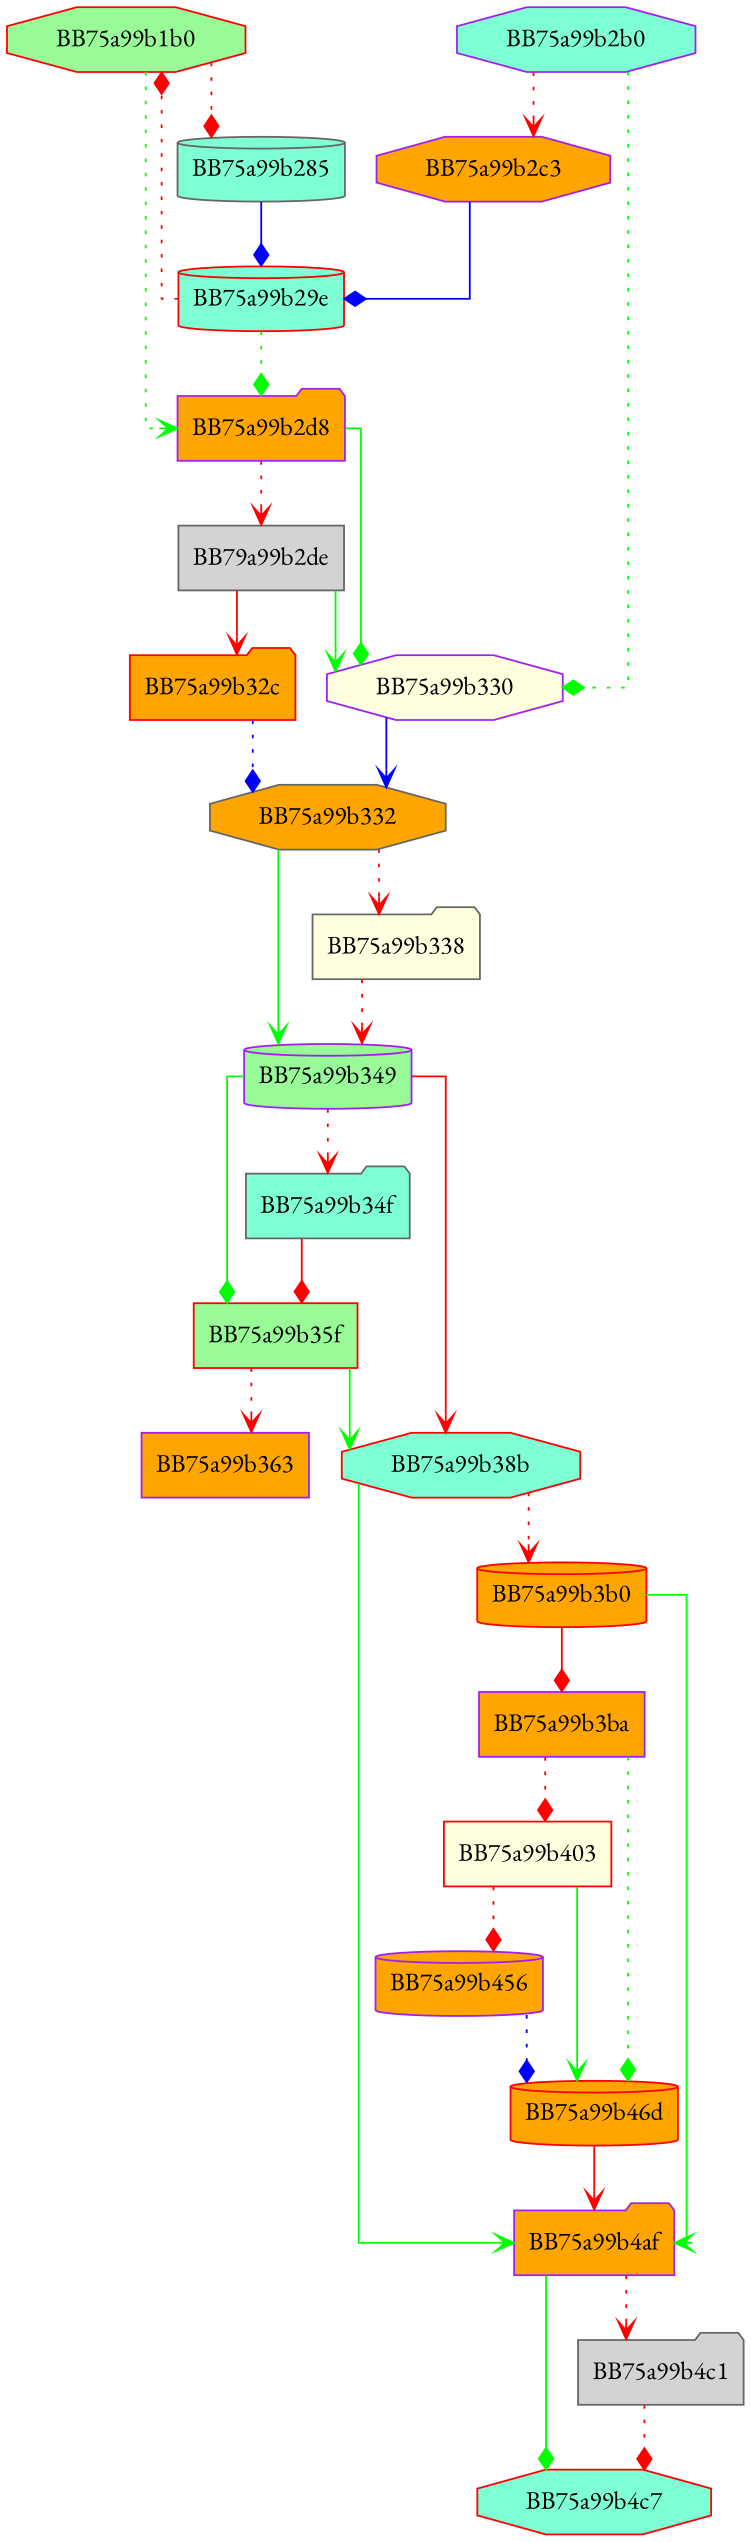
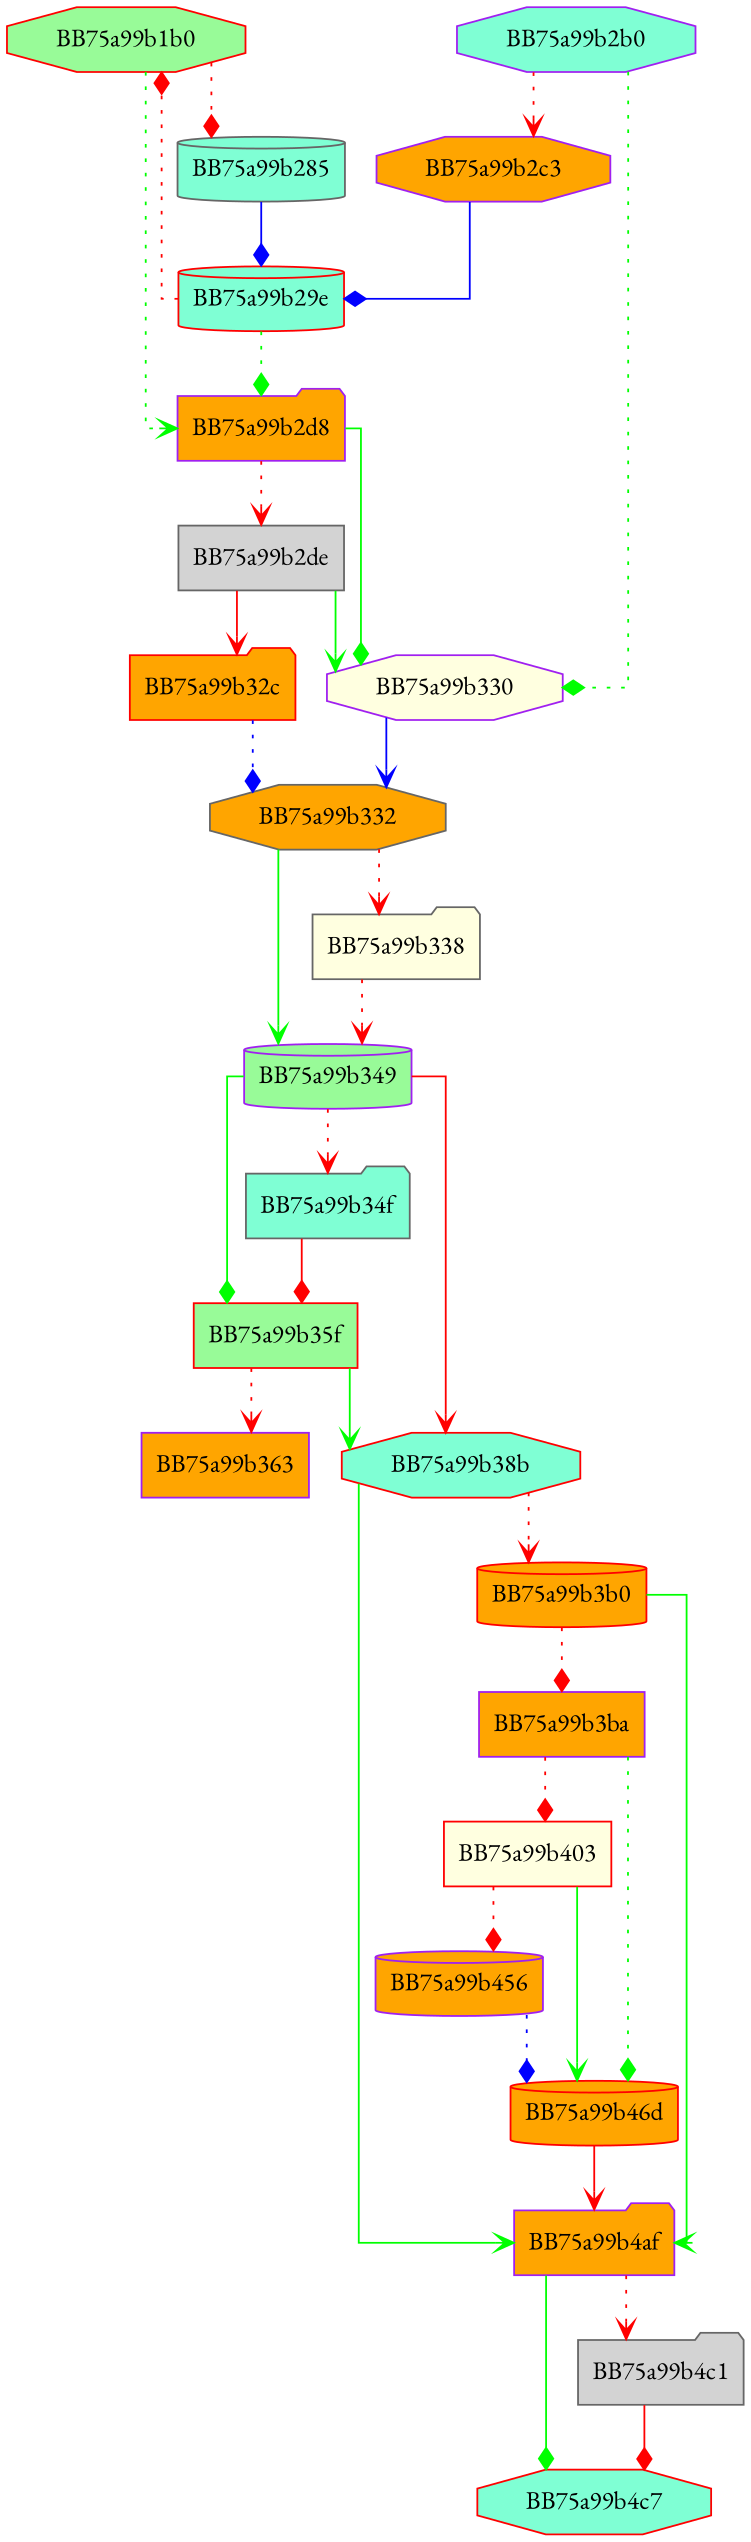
(261, 558) -> (261, 558)
(562, 1649) -> (562, 1649)
(644, 2427) -> (644, 2427)
